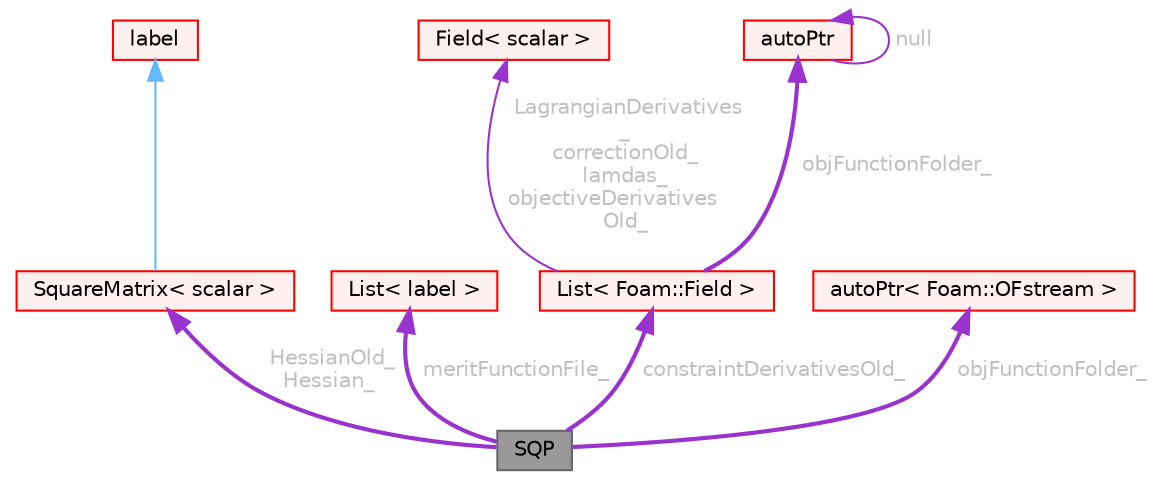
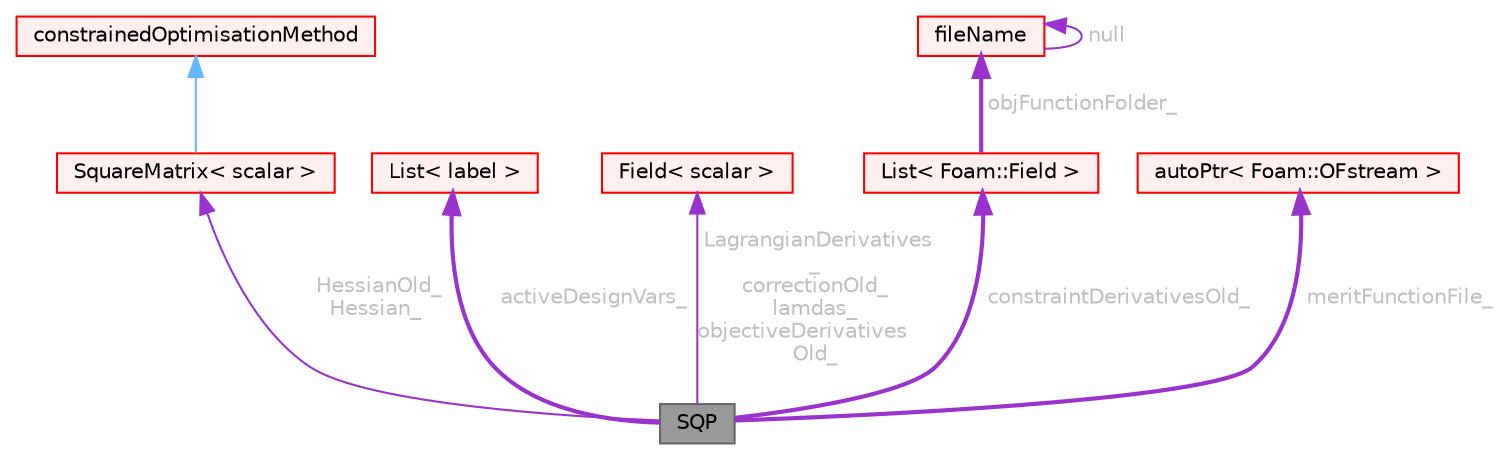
(155, 40) -> (196, 36)
(798, 40) -> (981, 36)
(490, 190) -> (697, 309)
(514, 371) -> (592, 298)
(1050, 371) -> (1398, 298)
(327, 419) -> (389, 393)
